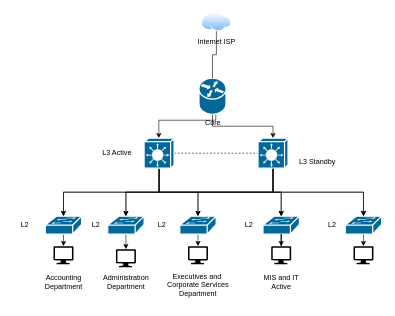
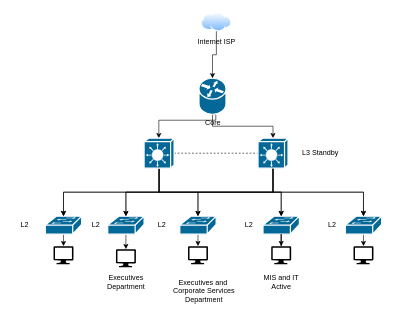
(212, 74) -> (212, 72)
(117, 153) -> none
(317, 162) -> (320, 153)
(63, 282) -> none
(126, 282) -> (126, 282)
(198, 285) -> (204, 291)
